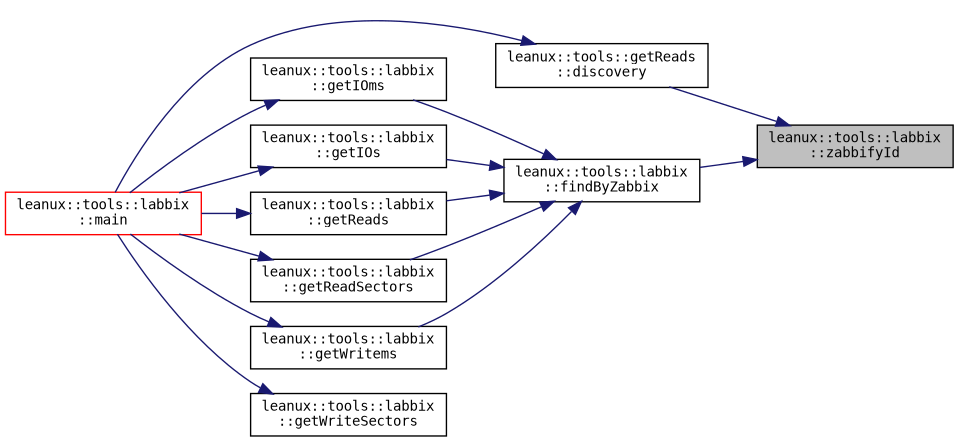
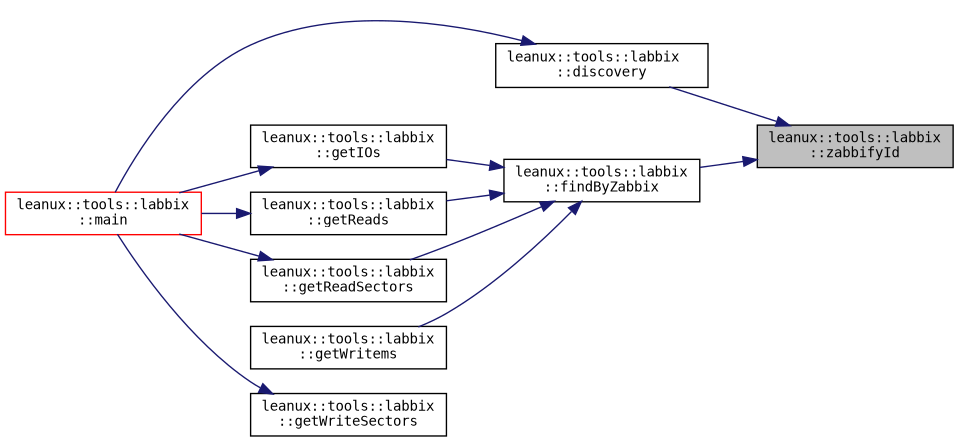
(602, 66) -> (602, 66)
(349, 79) -> none
(197, 282) -> none
